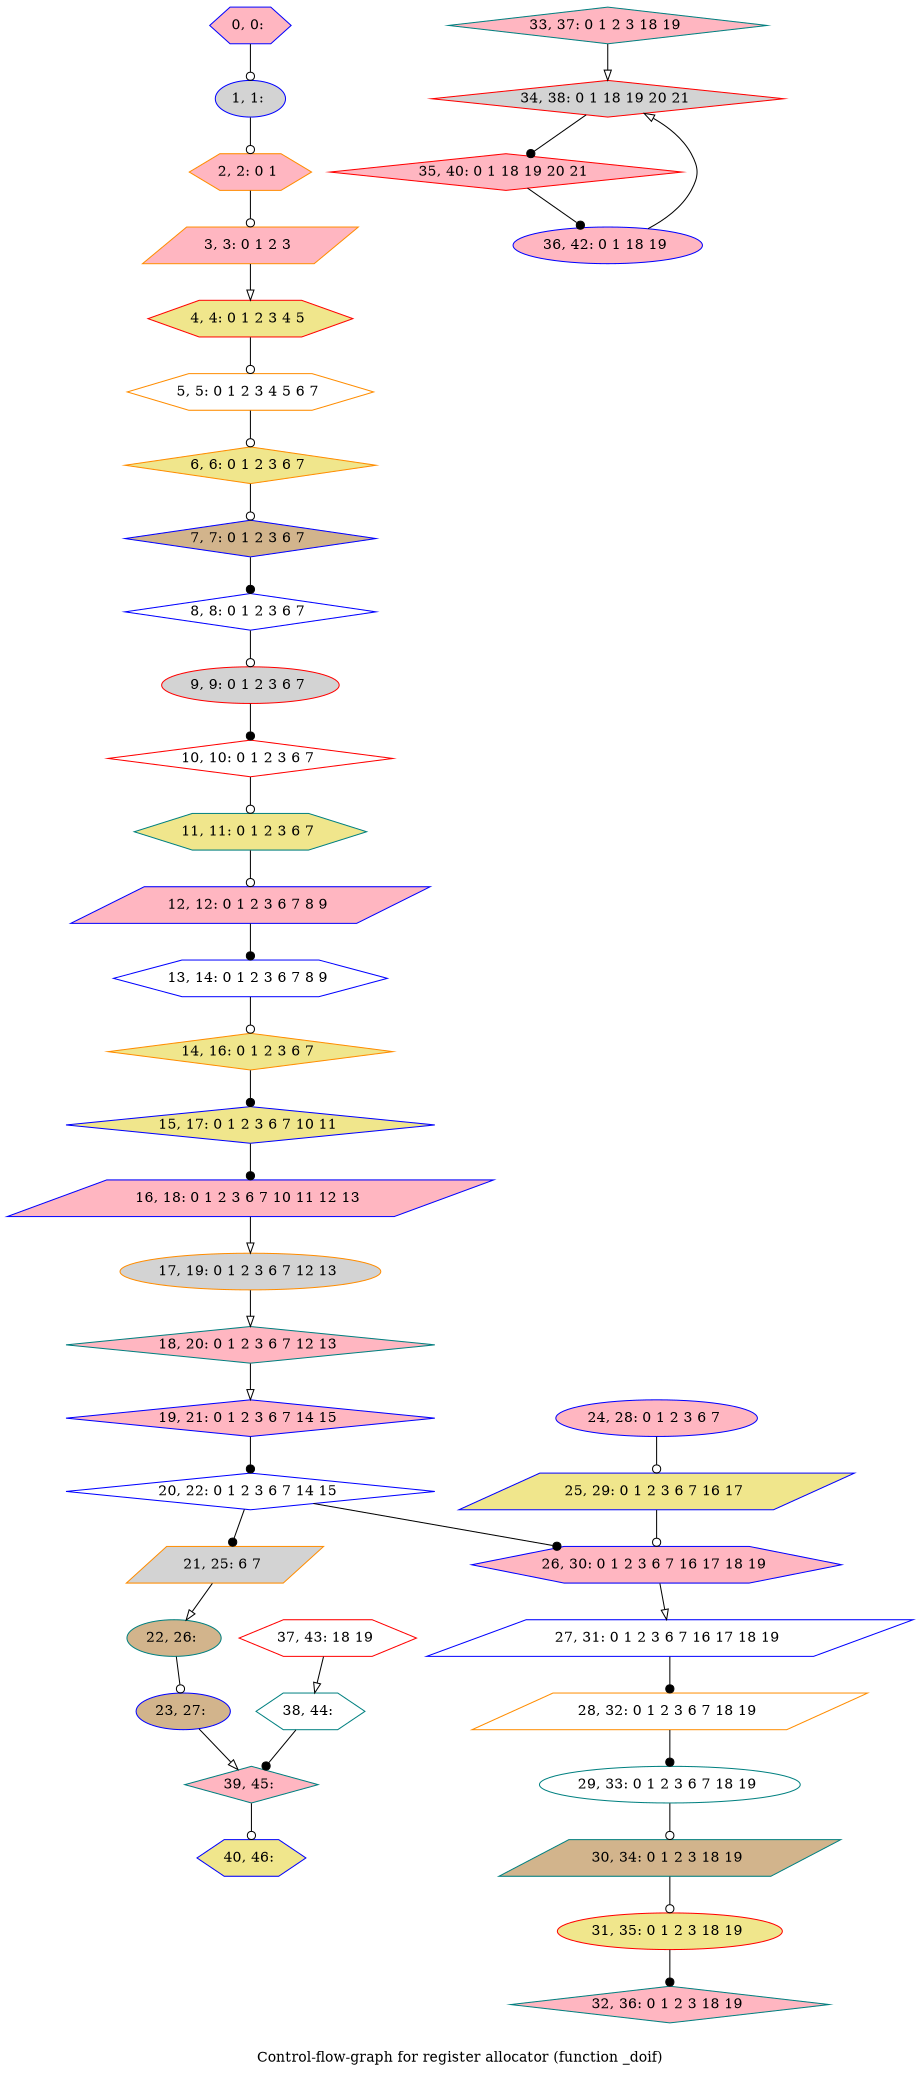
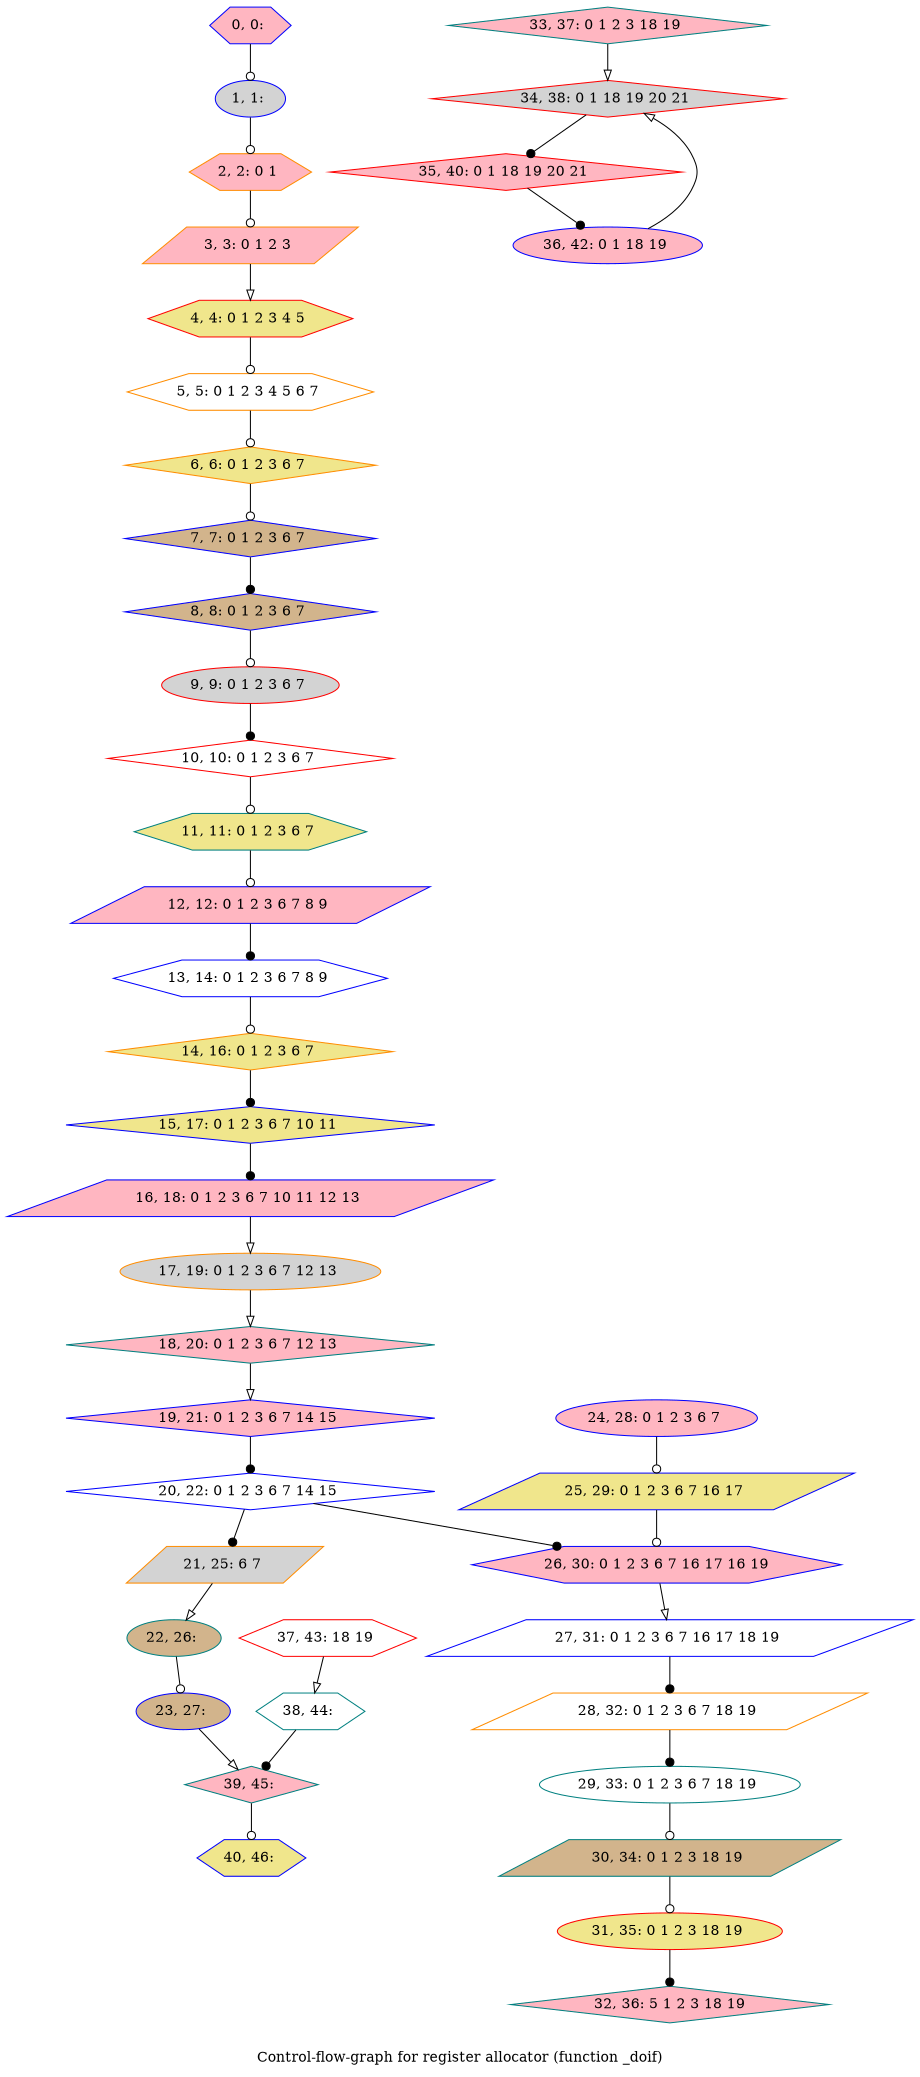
(250, 612) -> (250, 612)
(657, 1565) -> (657, 1565)
(670, 2005) -> (670, 2005)
